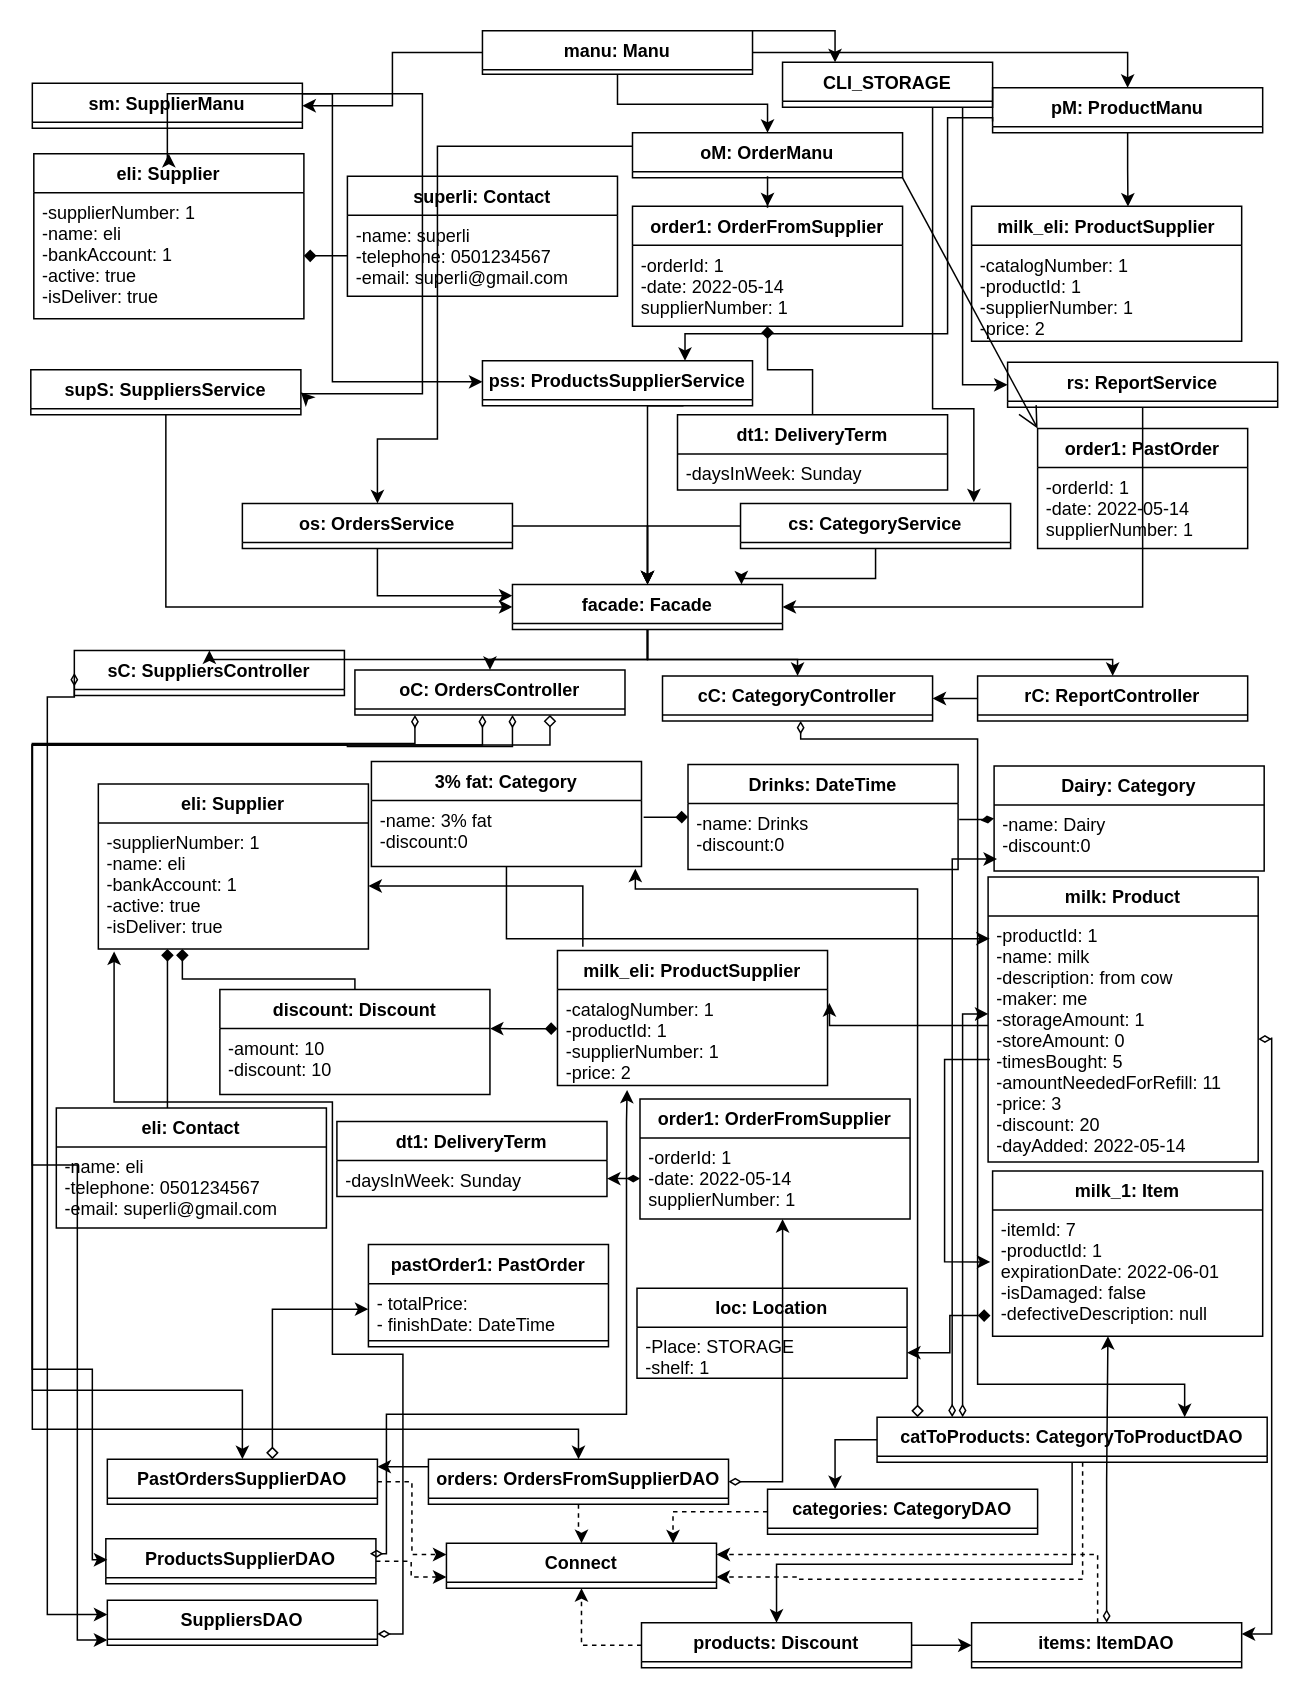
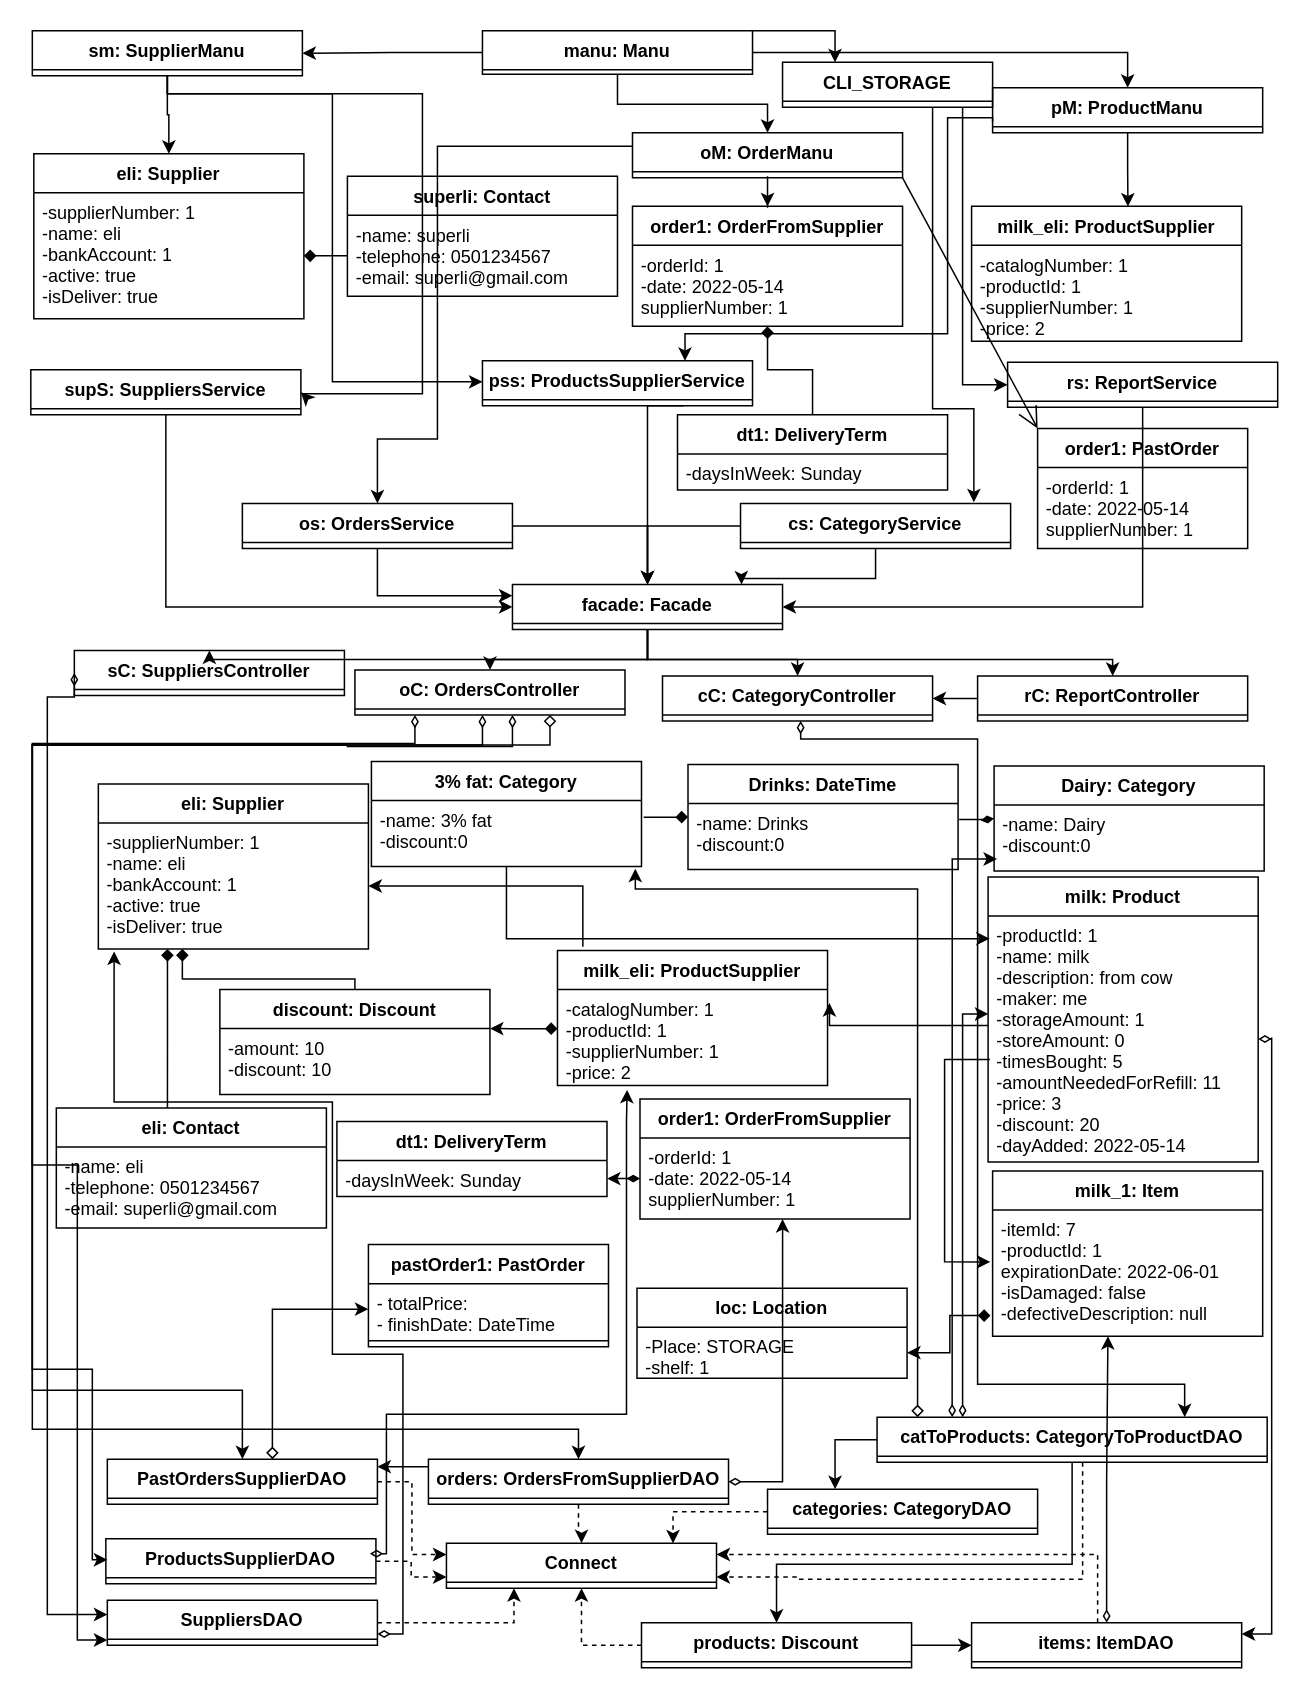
(167, 106) -> (167, 53)
none -> (459, 1622)
